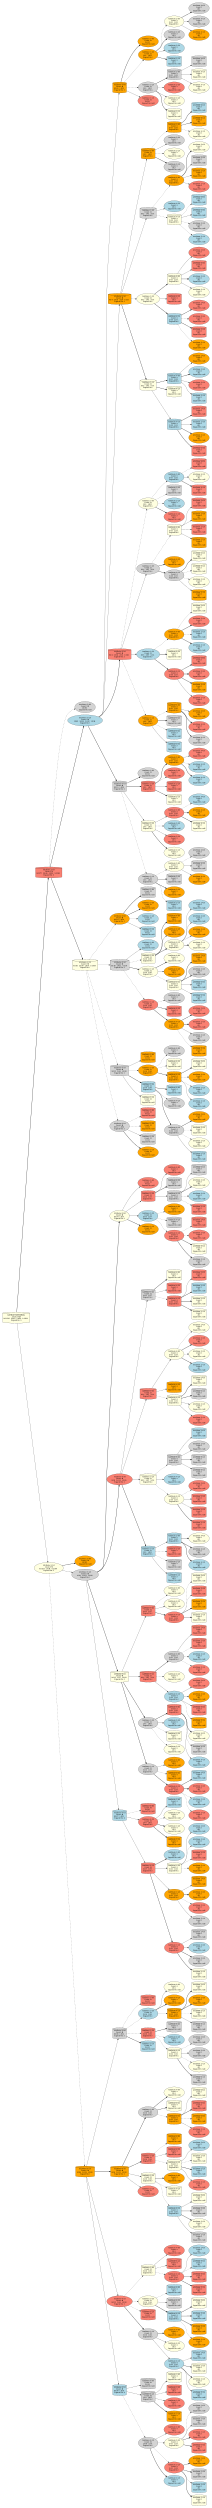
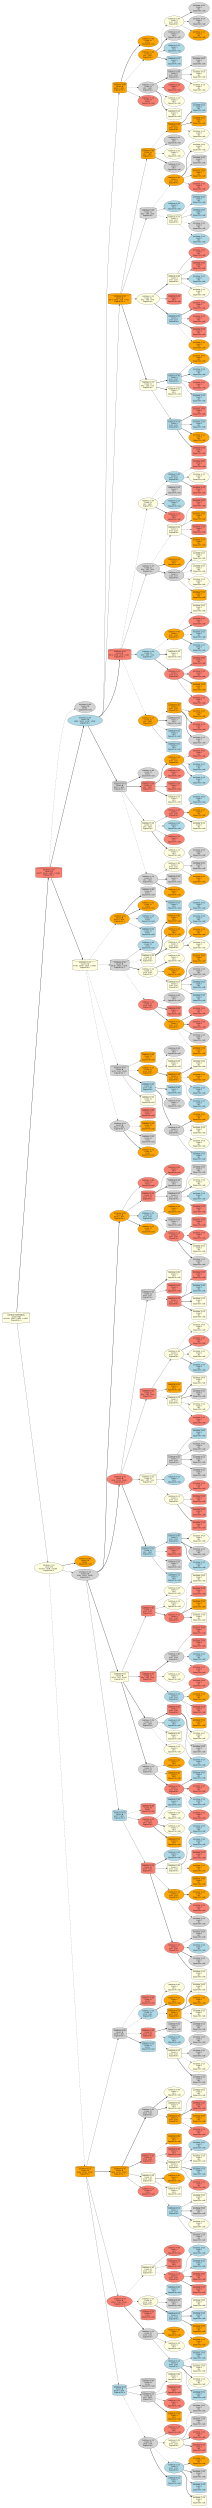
(120, 1216) -> (120, 1216)
(174, 2468) -> (174, 2468)
(174, 2481) -> (174, 2481)
